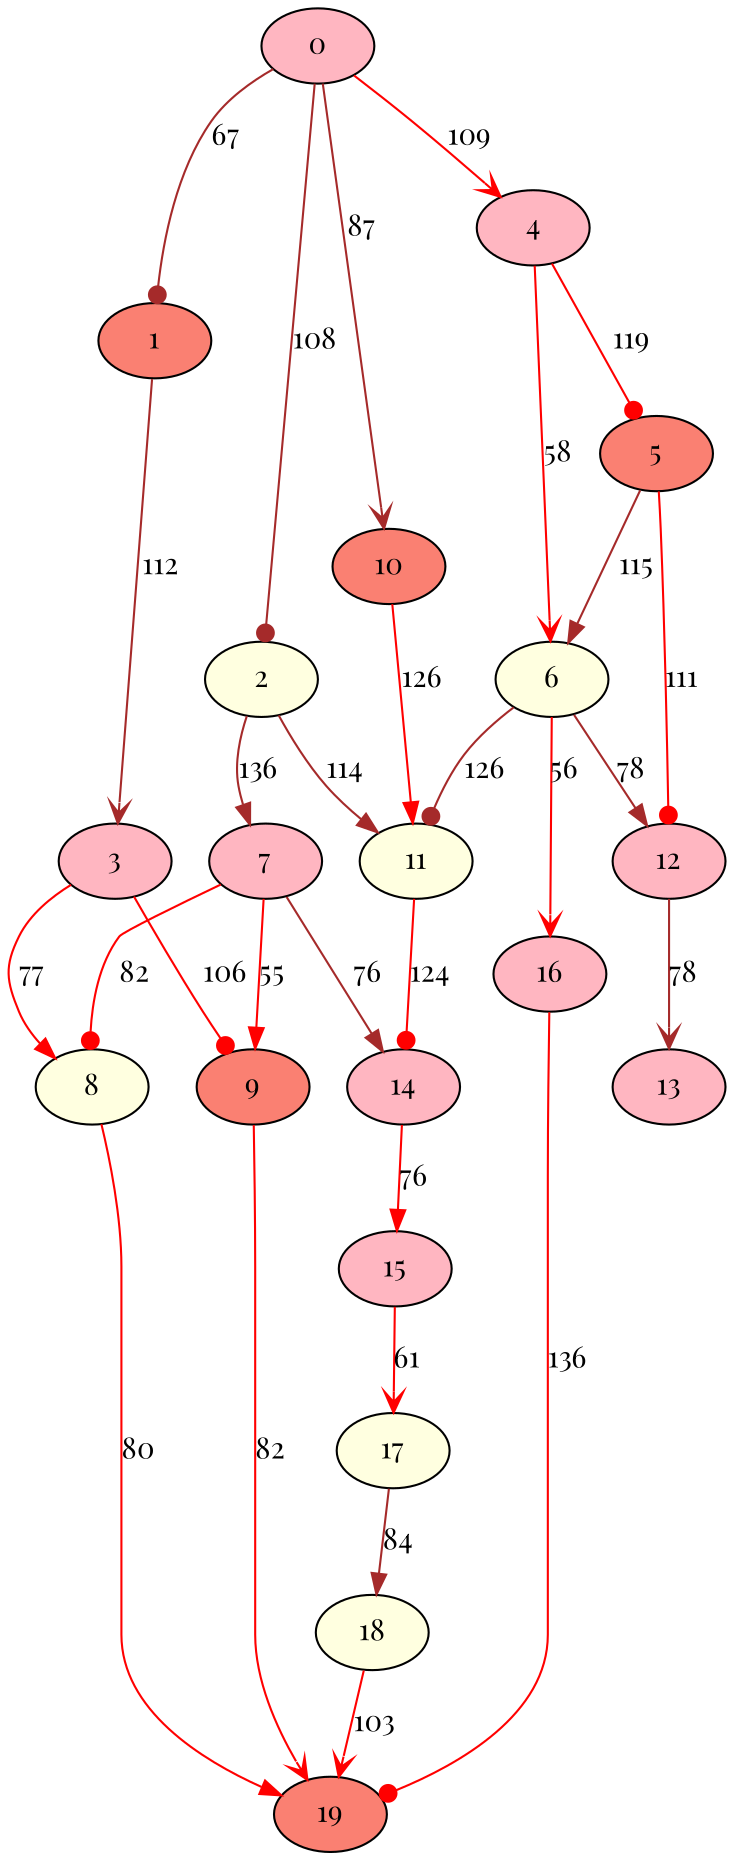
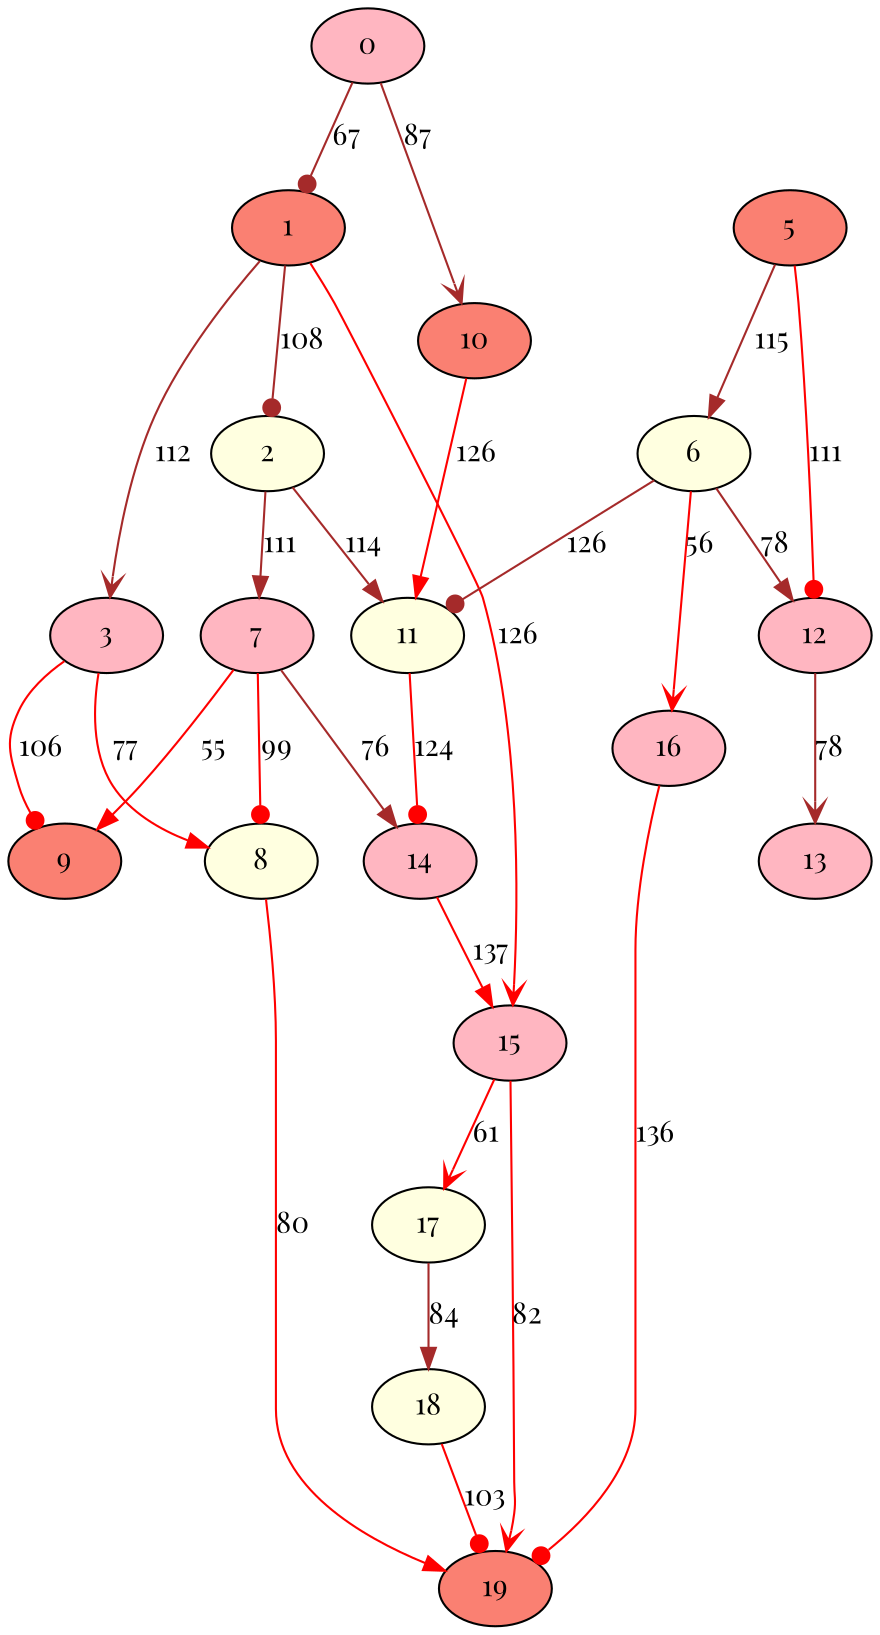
(533, 228) -> none
(290, 354) -> (279, 332)
none -> (484, 604)
(258, 770) -> (280, 545)
(135, 974) -> (278, 748)
(414, 1178) -> (491, 952)
(255, 1447) -> (513, 1306)
(354, 1713) -> (459, 1490)
